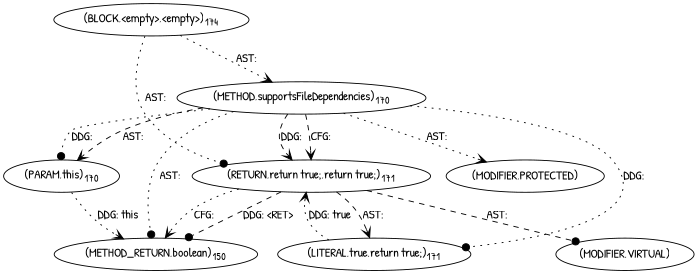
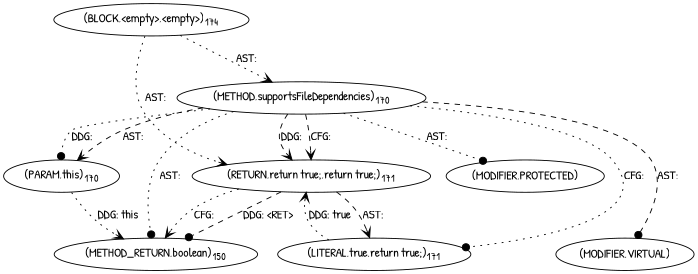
(143, 110) -> (143, 110)
(411, 136) -> (411, 136)
(635, 176) -> (635, 176)
(469, 216) -> (579, 123)
